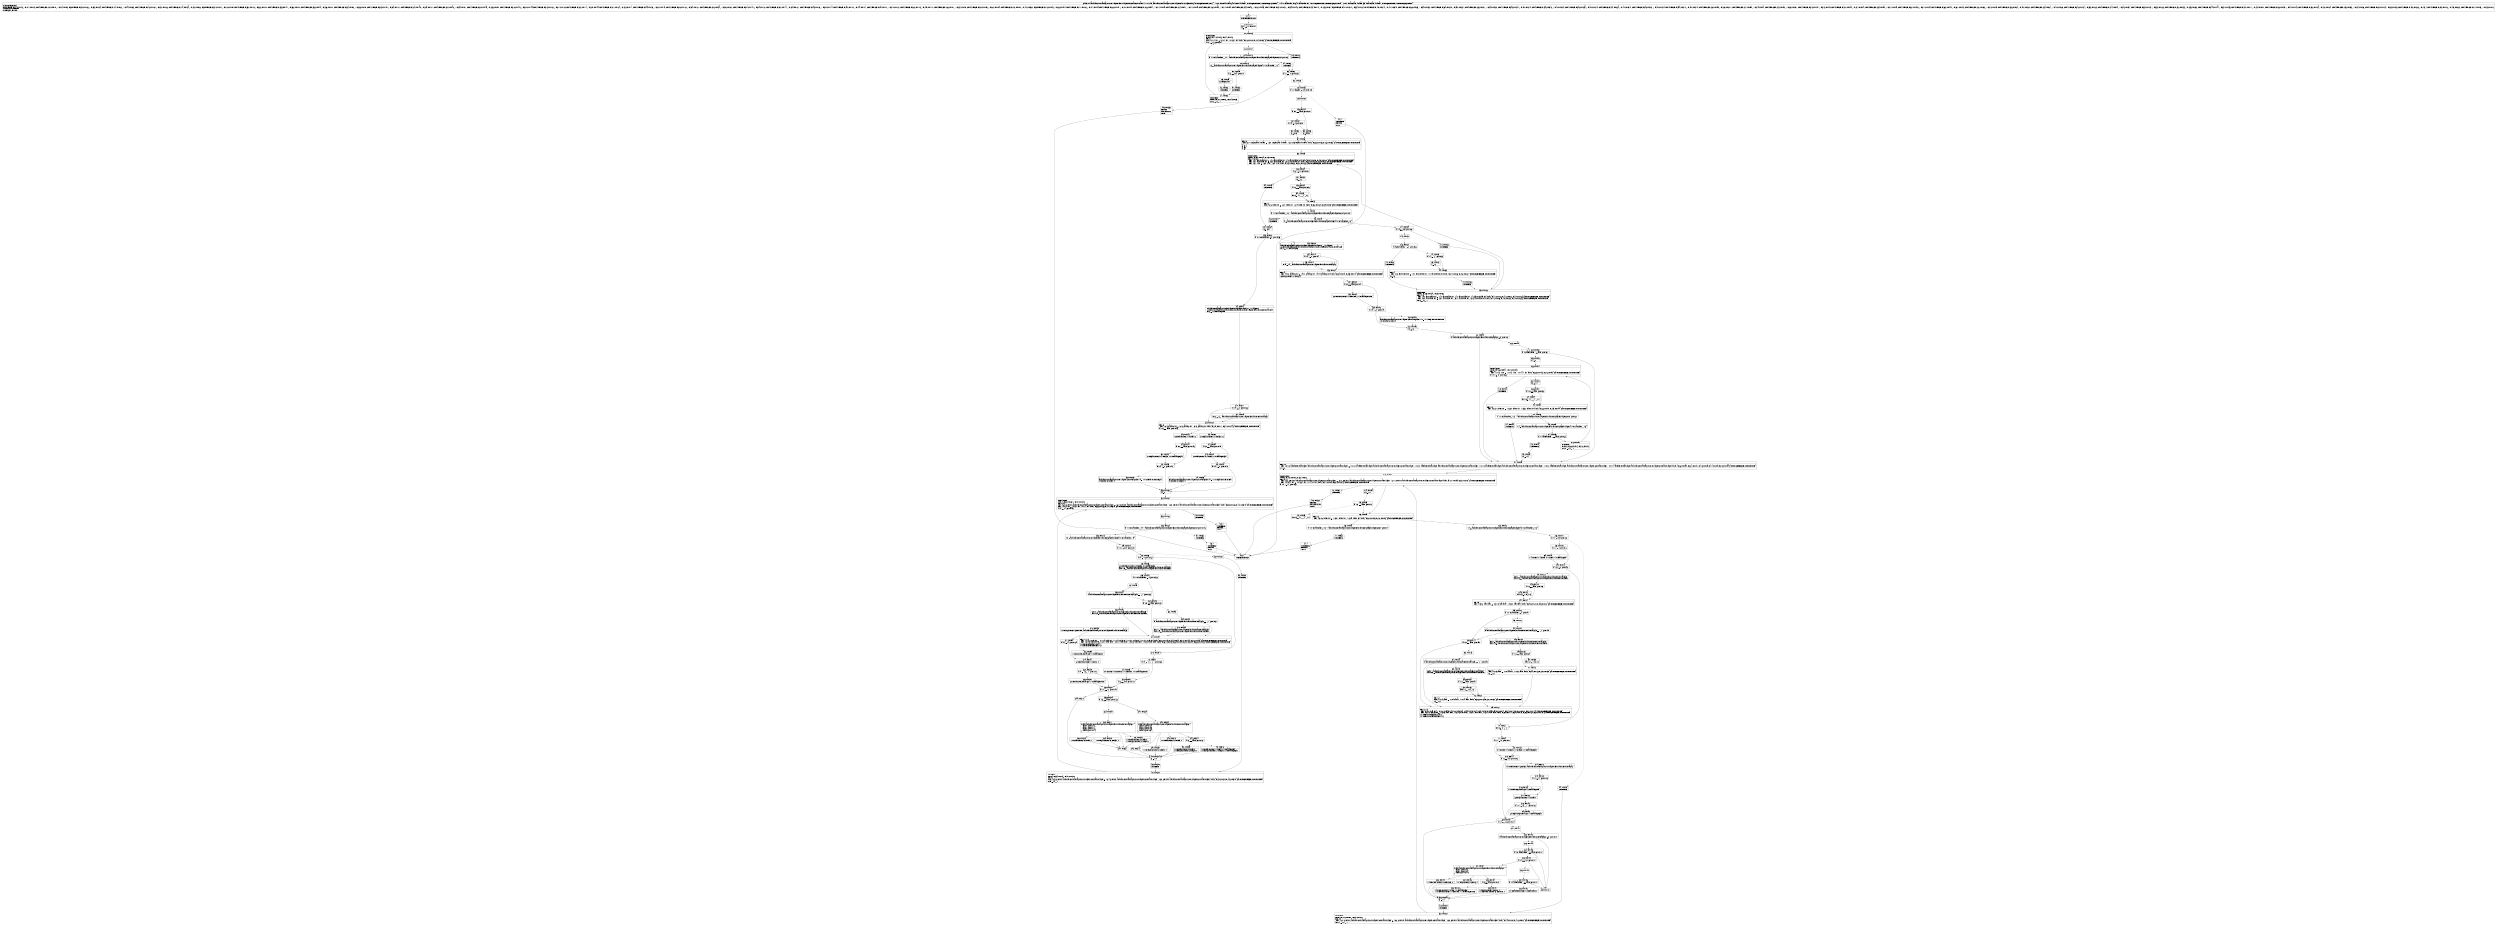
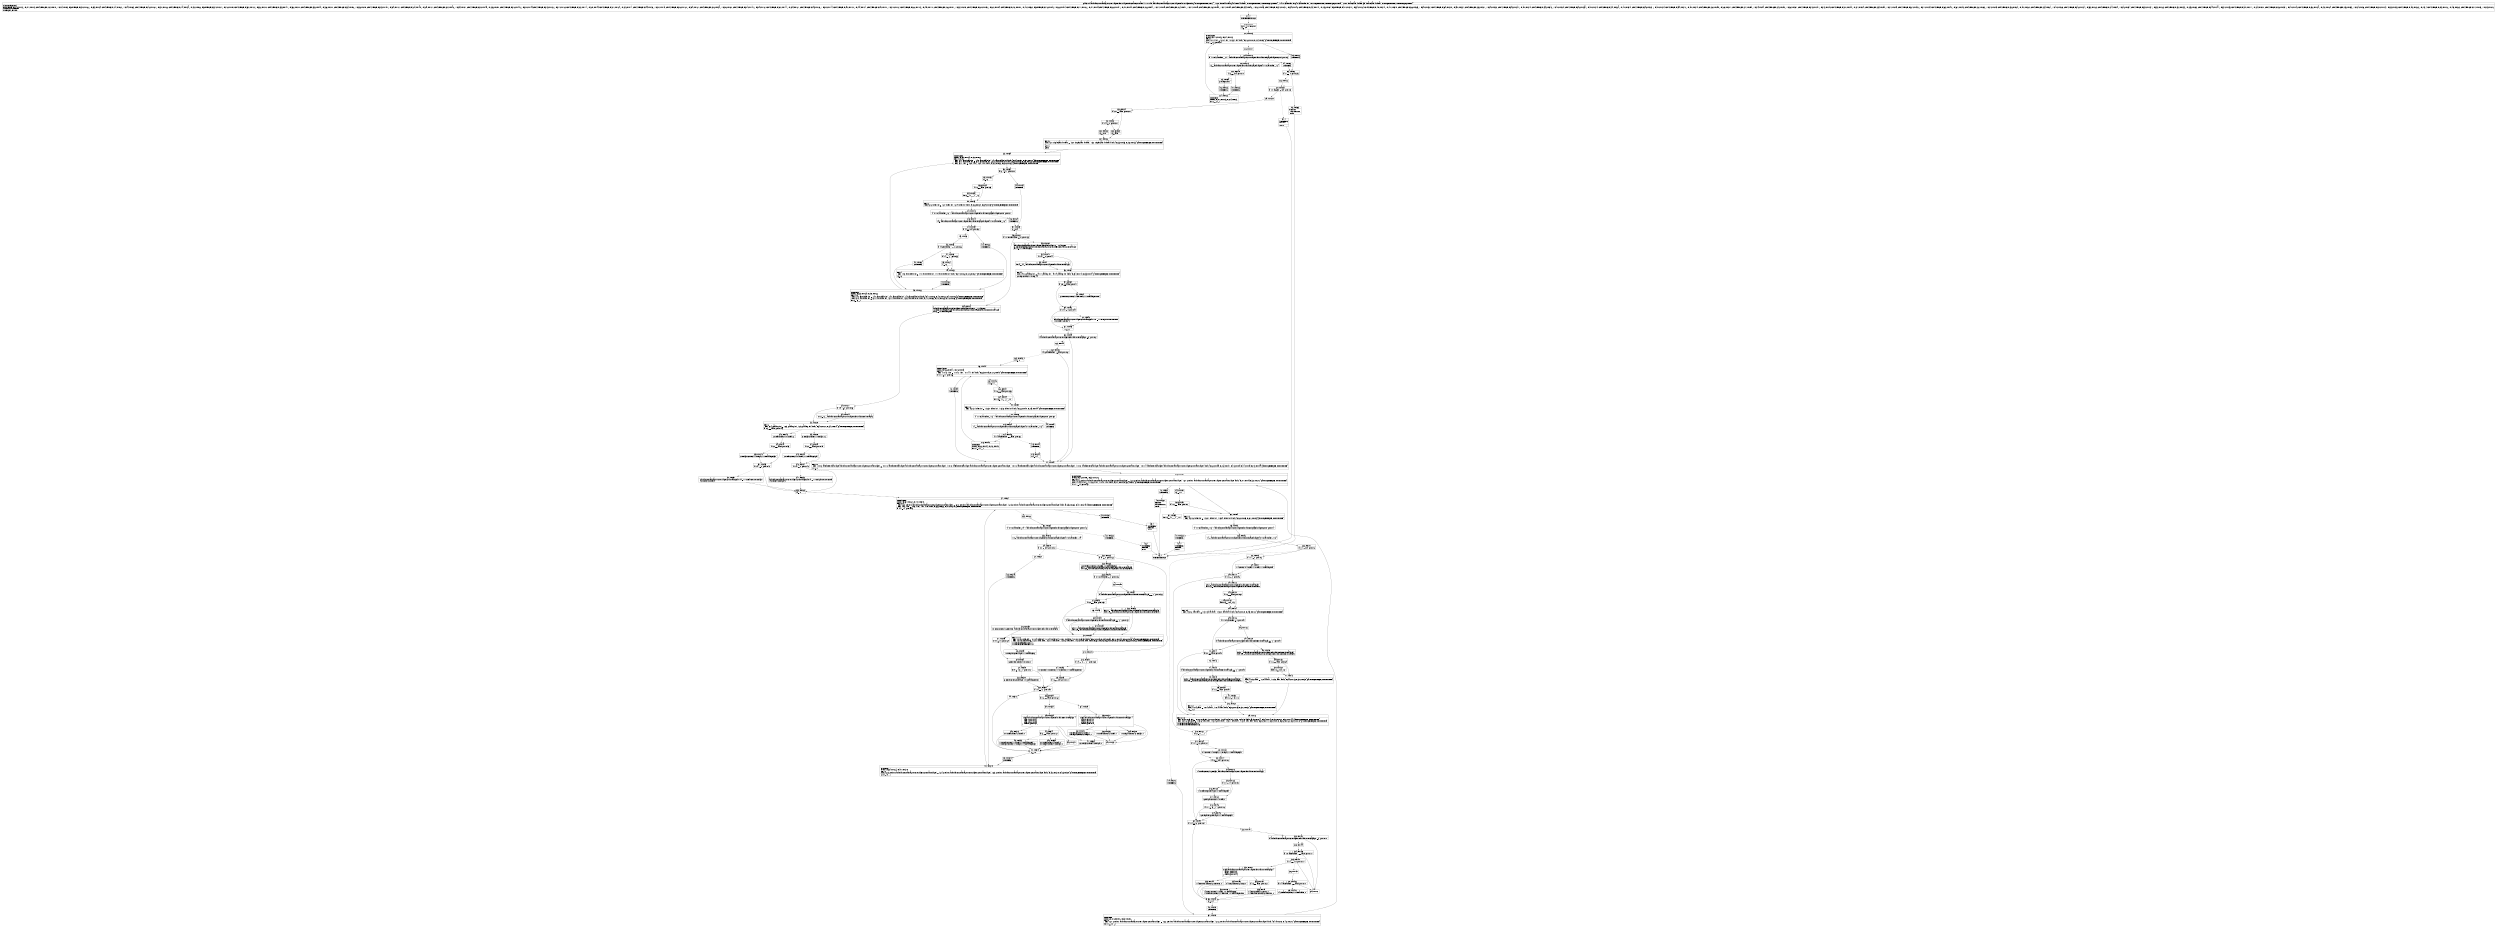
(1437, 522) -> (1237, 532)
